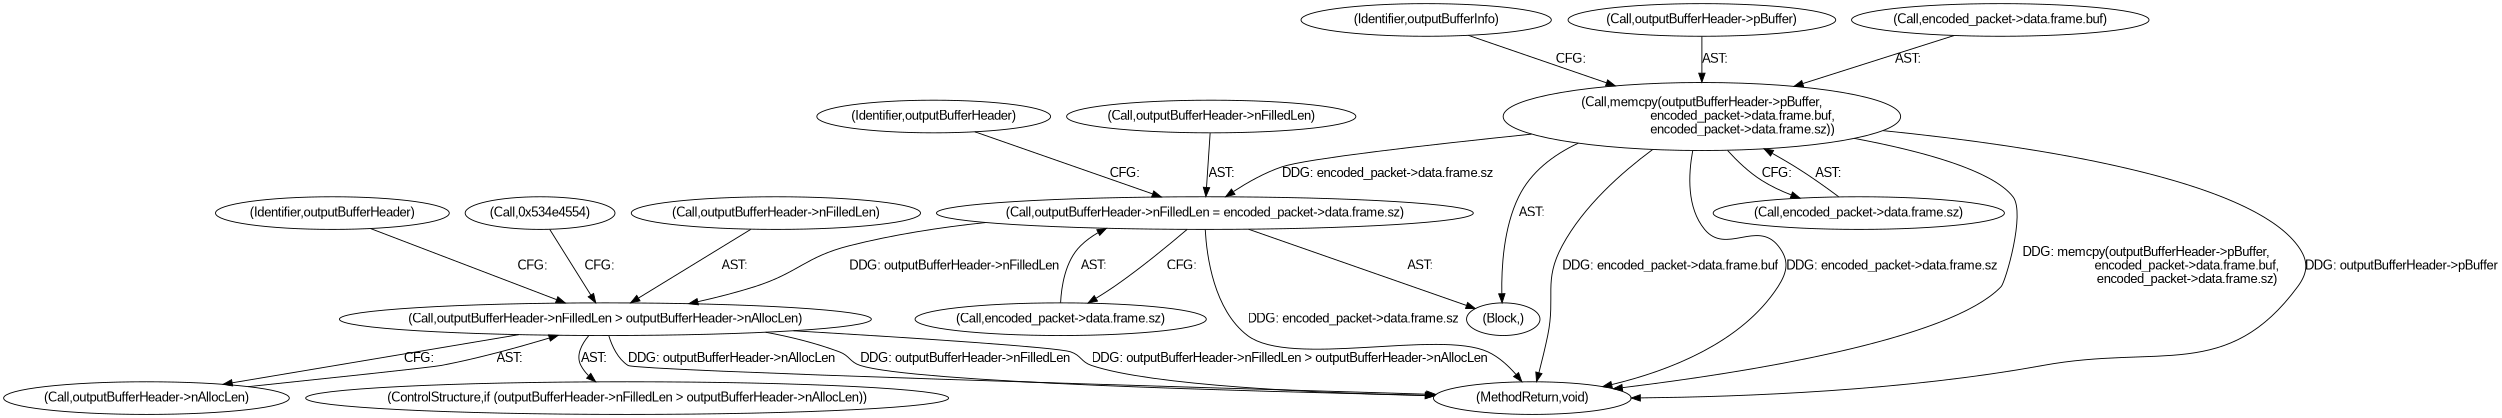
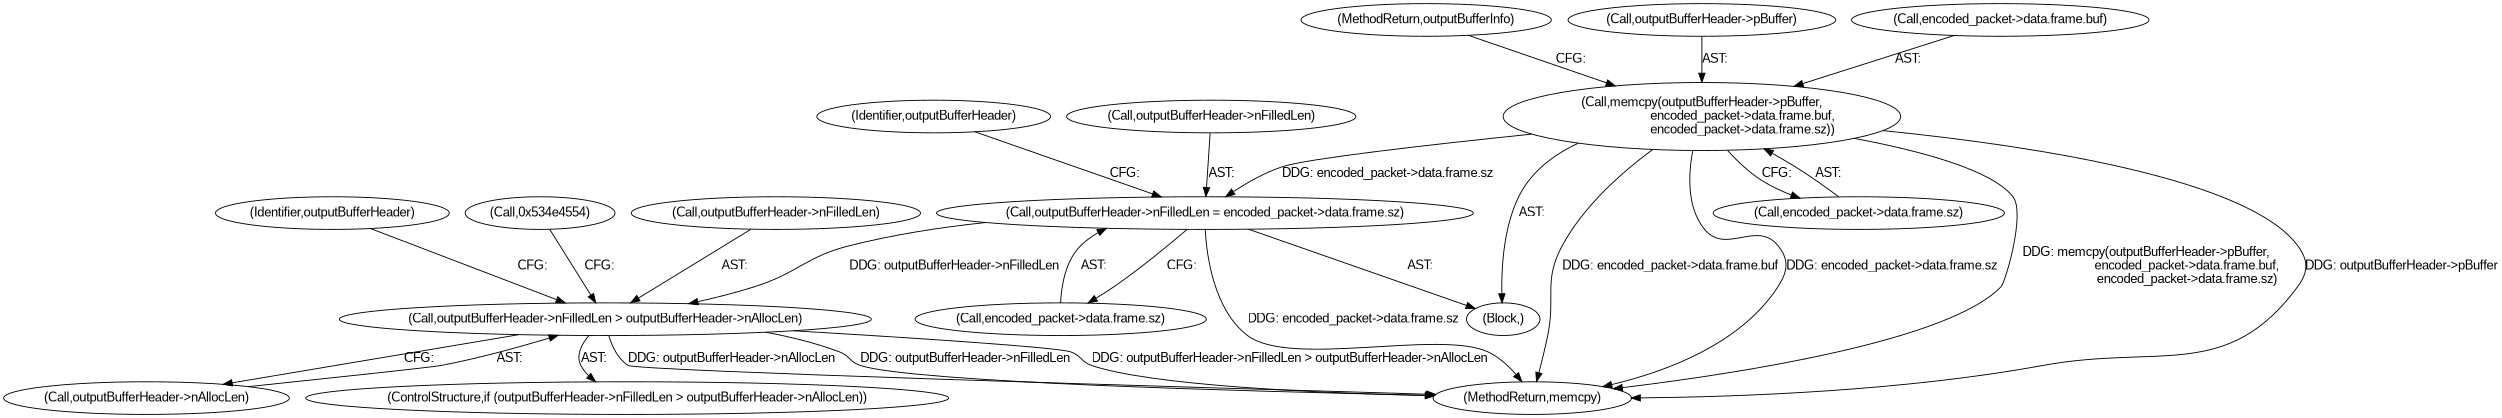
(1426, 20) -> (1426, 20)
(1532, 398) -> (1532, 398)
